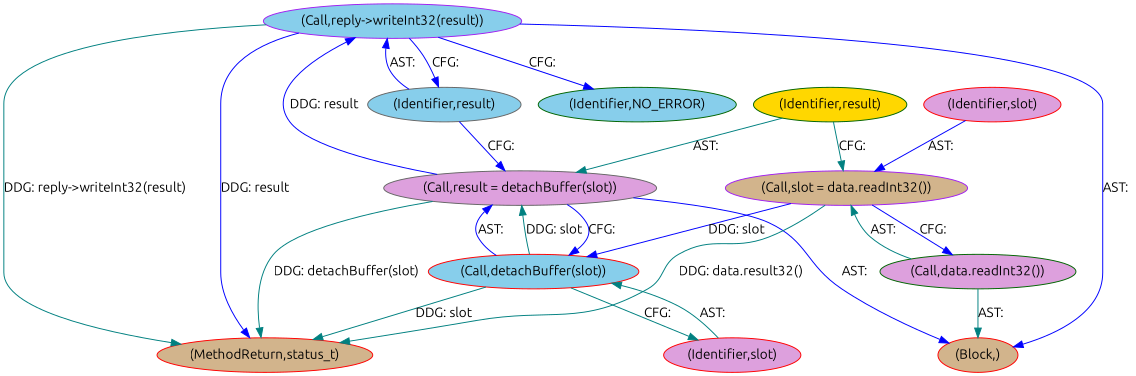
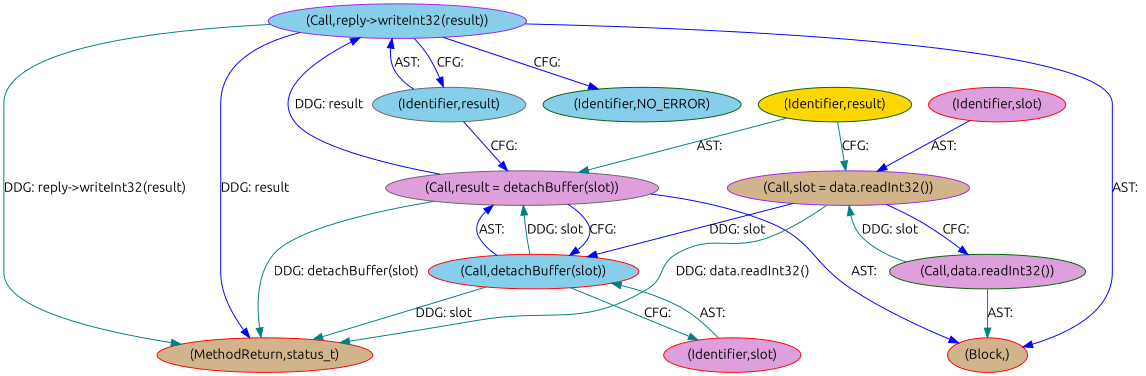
(885, 230) -> (890, 230)
(741, 272) -> (743, 272)
